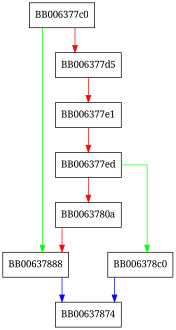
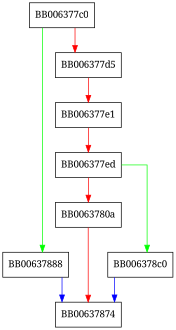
(62, 236) -> (88, 261)
